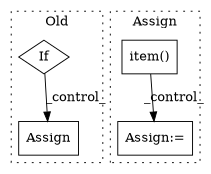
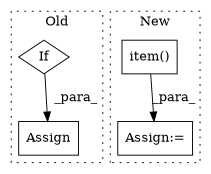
(155, 22) -> (155, 22)
(76, 98) -> (76, 98)
(174, 98) -> (174, 98)
